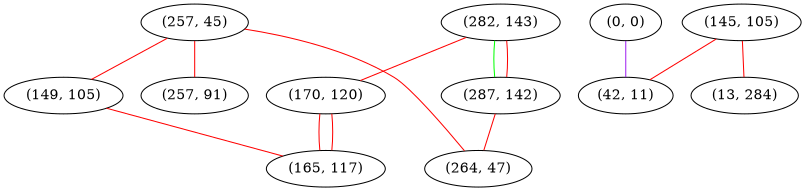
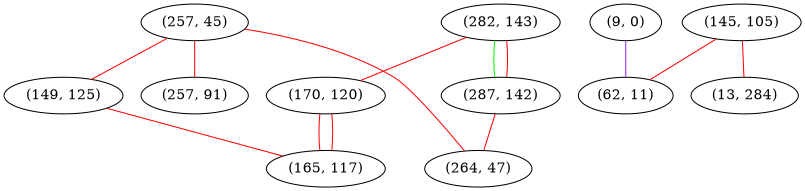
(626, 22) -> (626, 22)
(64, 96) -> (64, 96)
(626, 96) -> (626, 96)
